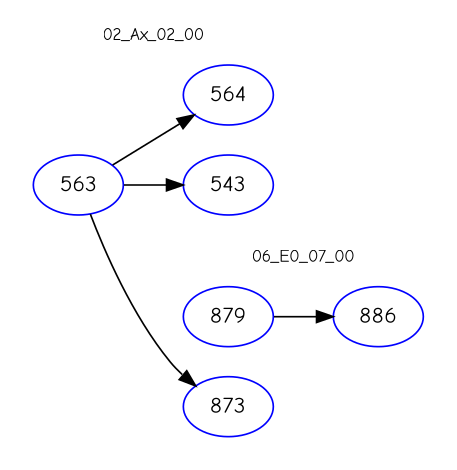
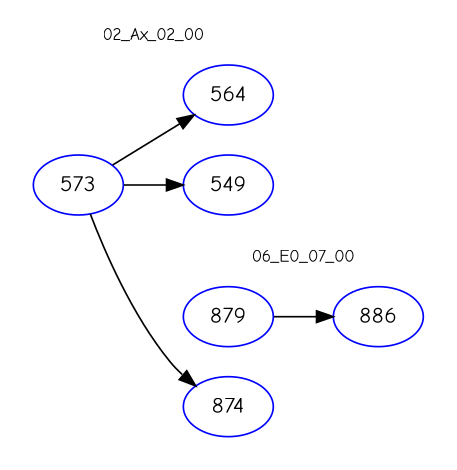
(78, 185) -> (78, 185)
(228, 185) -> (228, 185)
(228, 407) -> (228, 407)
